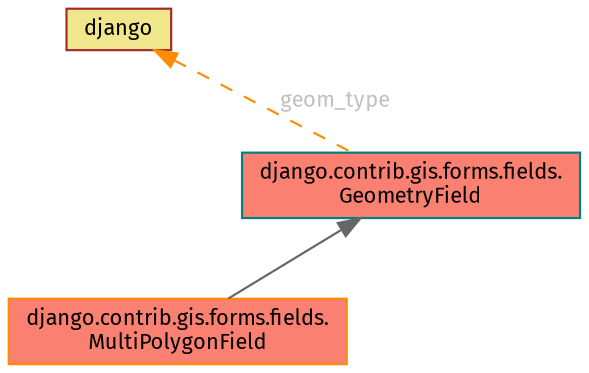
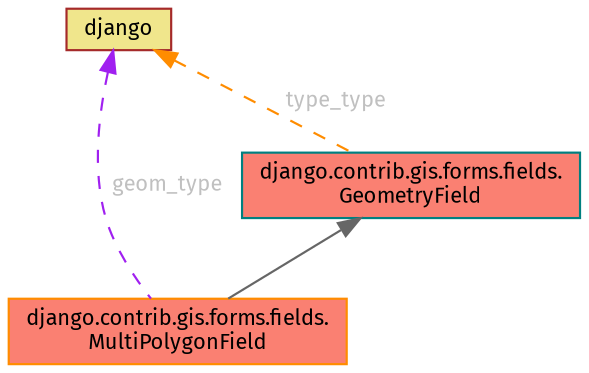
(333, 101) -> (333, 101)
none -> (100, 191)
